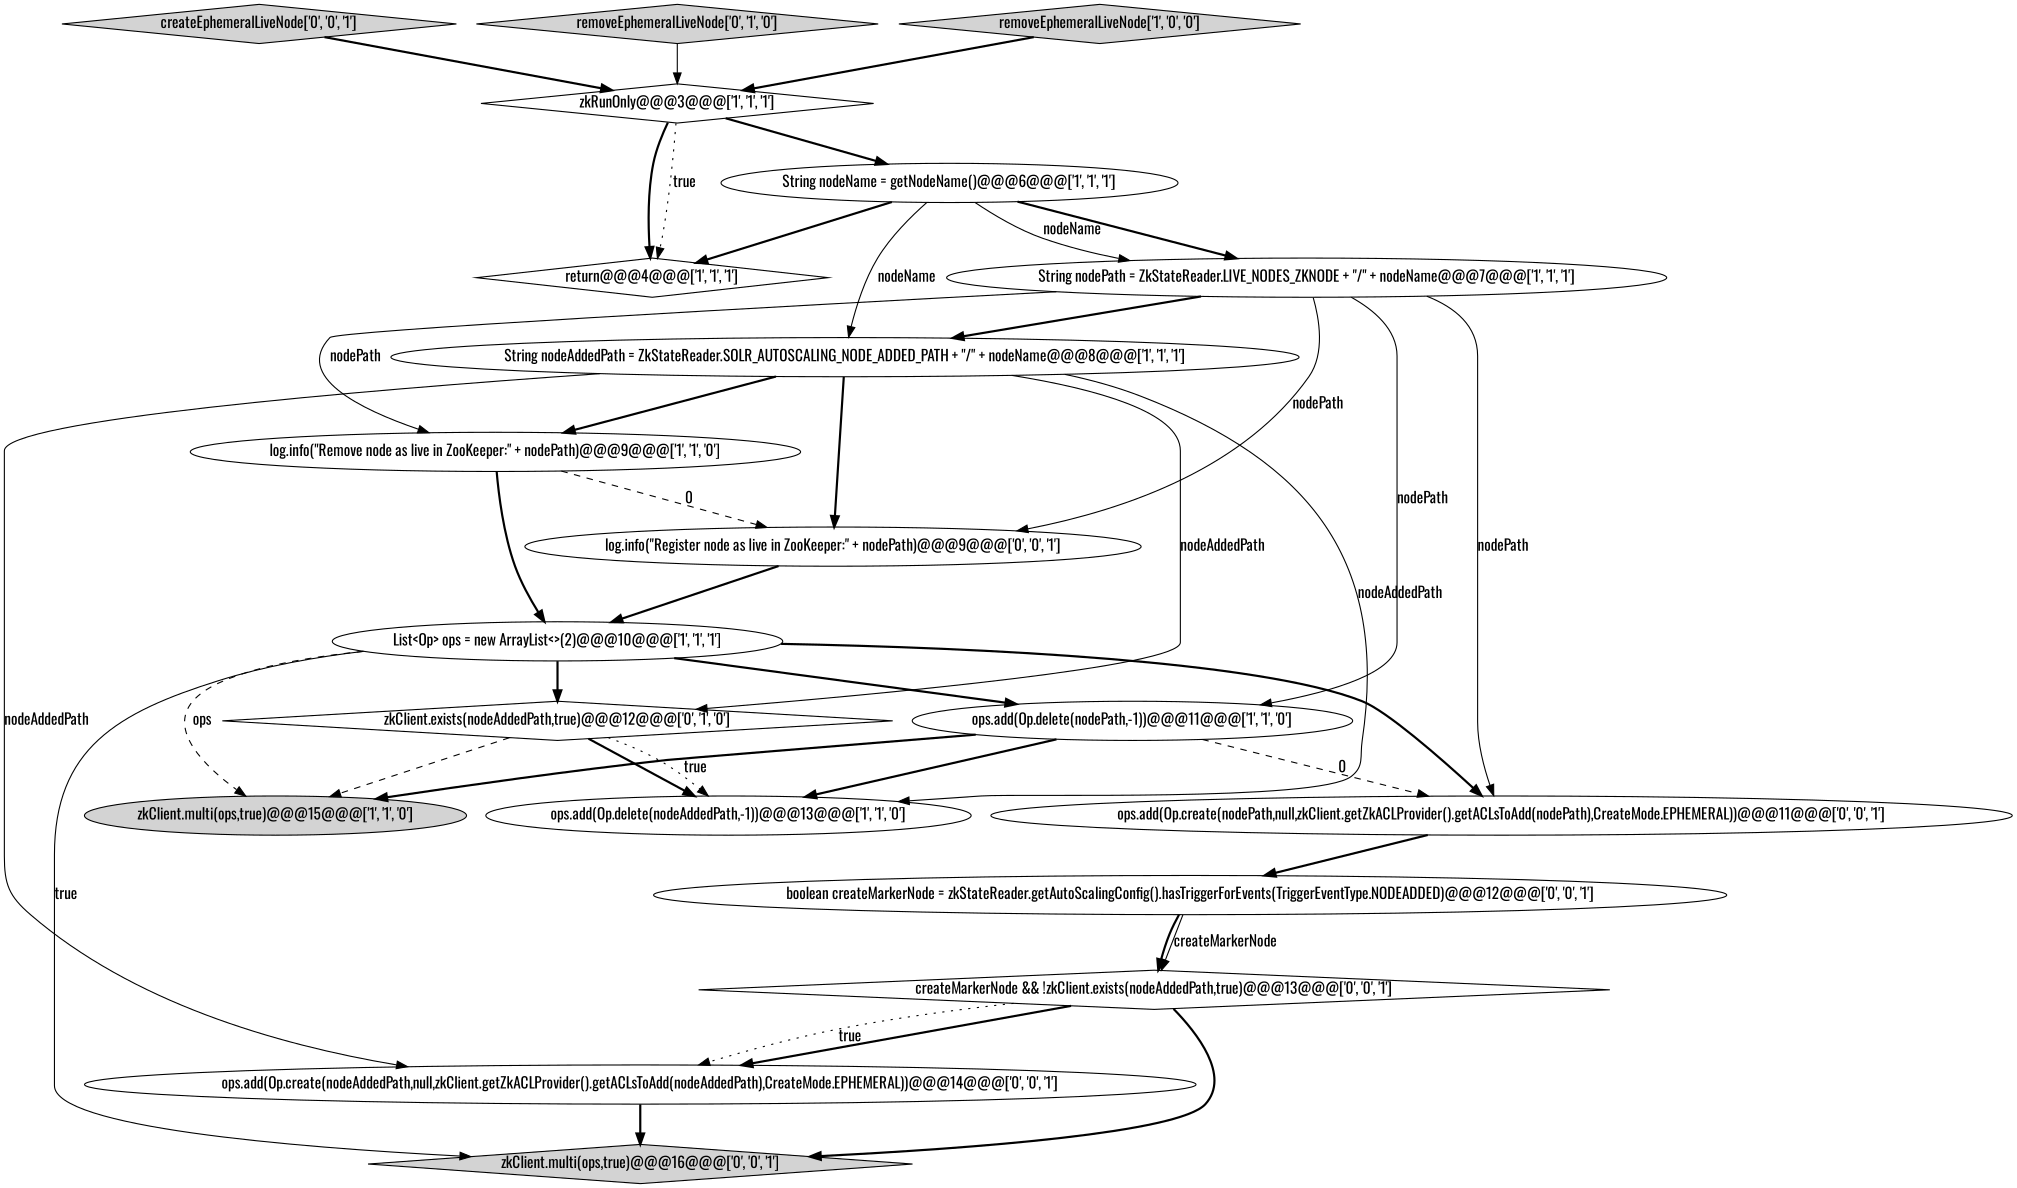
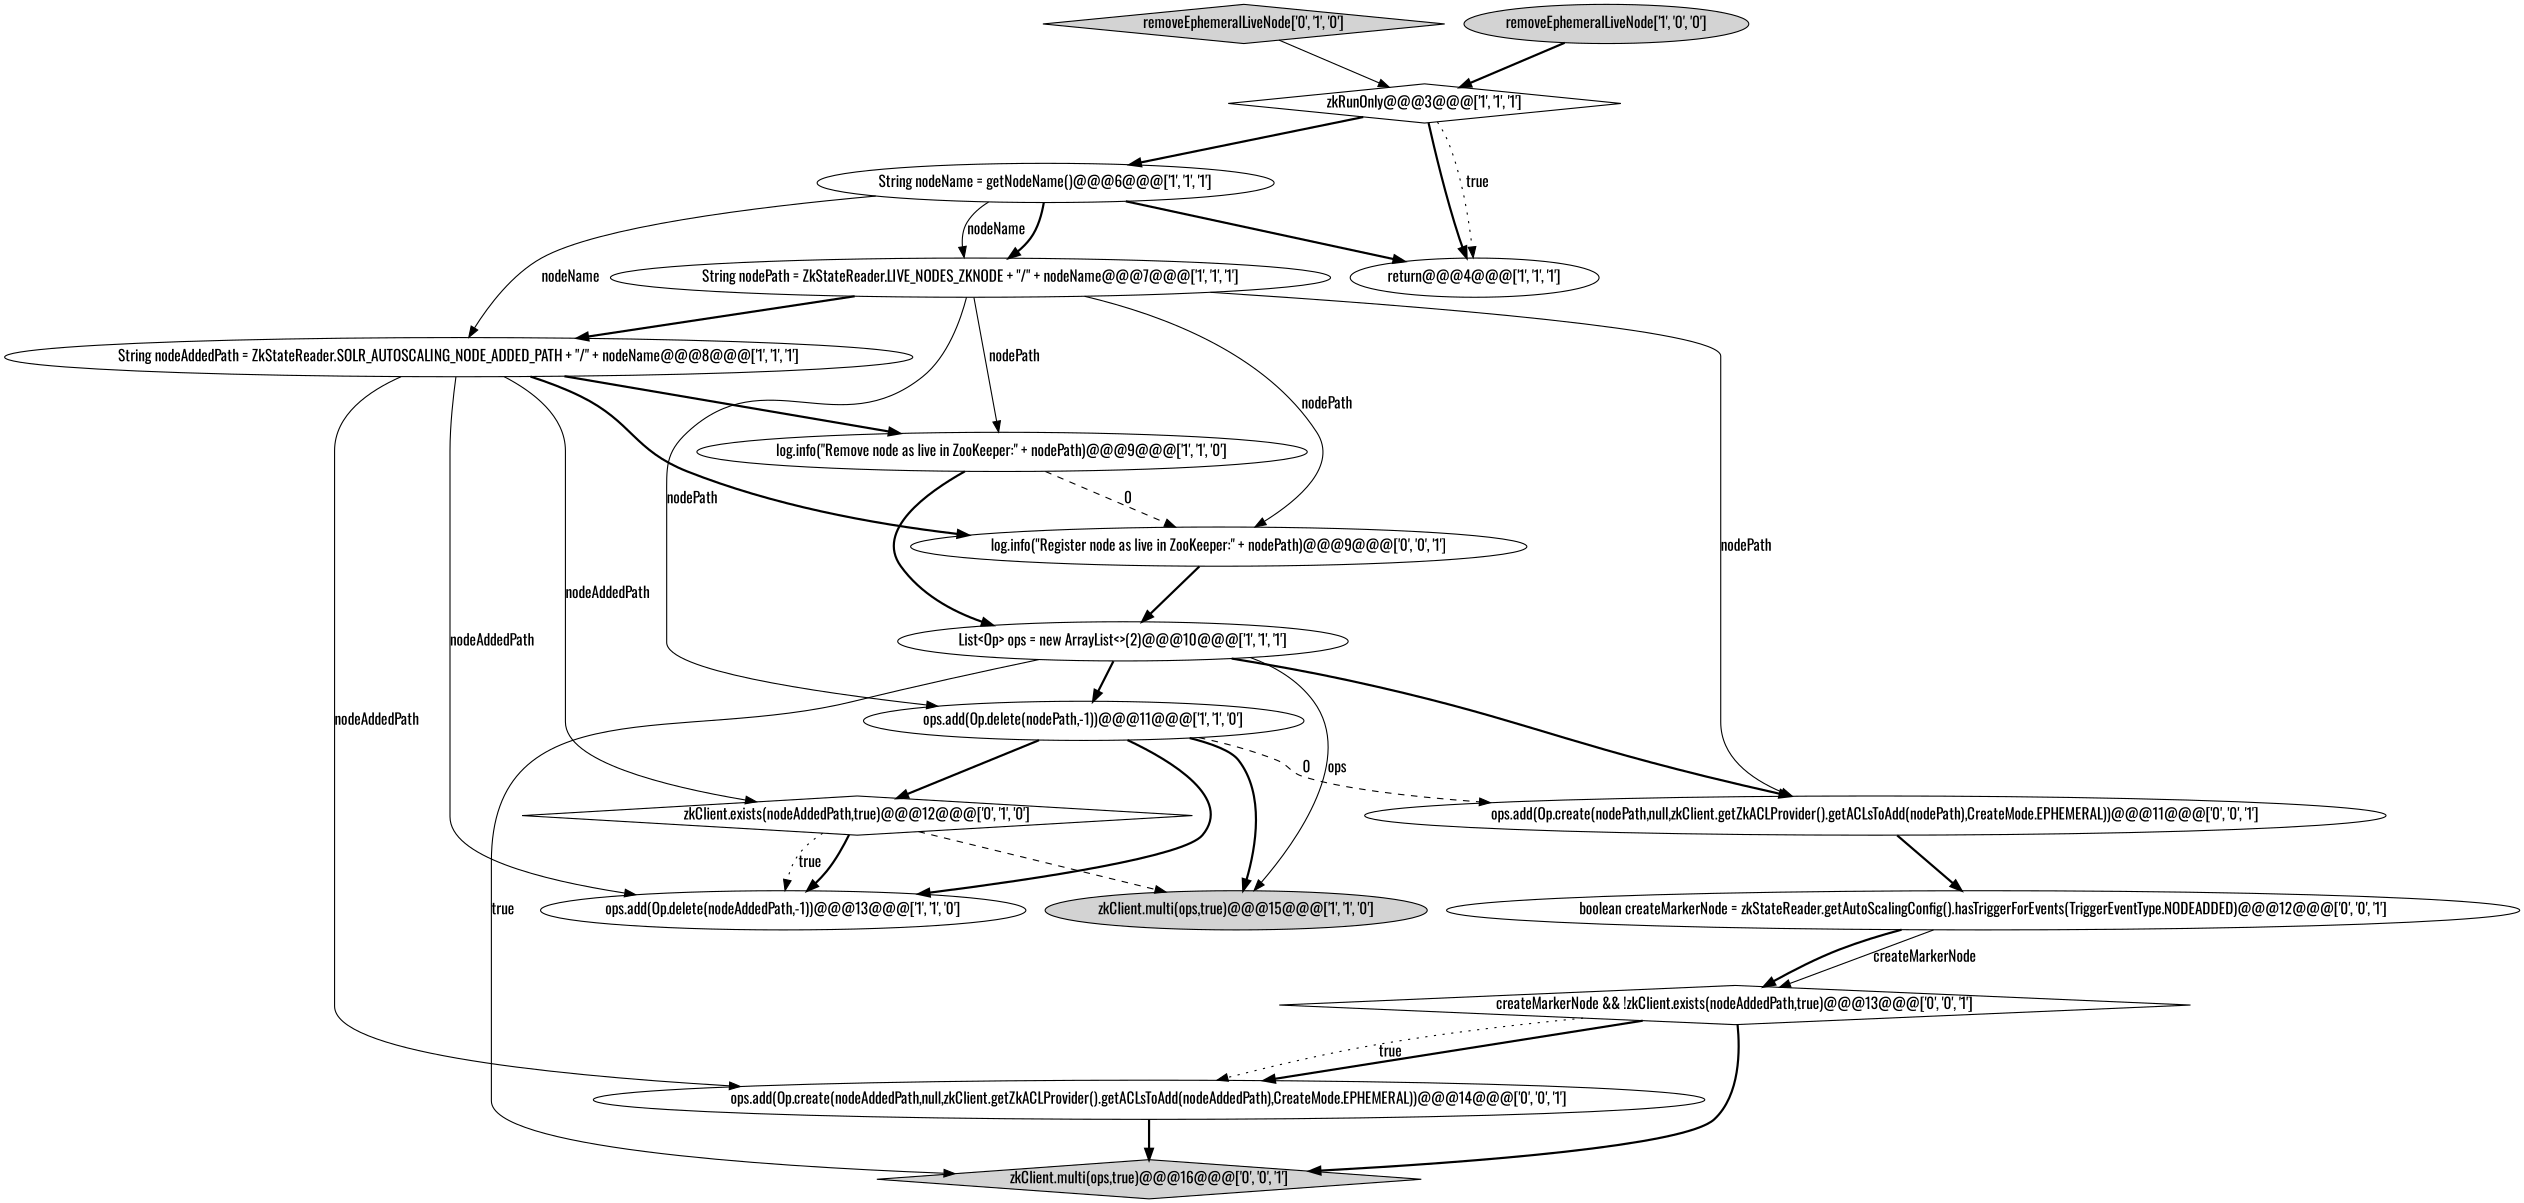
(259, 24) -> none
(1100, 24) -> (1606, 24)
(652, 278) -> (1475, 278)
(558, 676) -> (973, 767)
(197, 697) -> (1327, 760)
